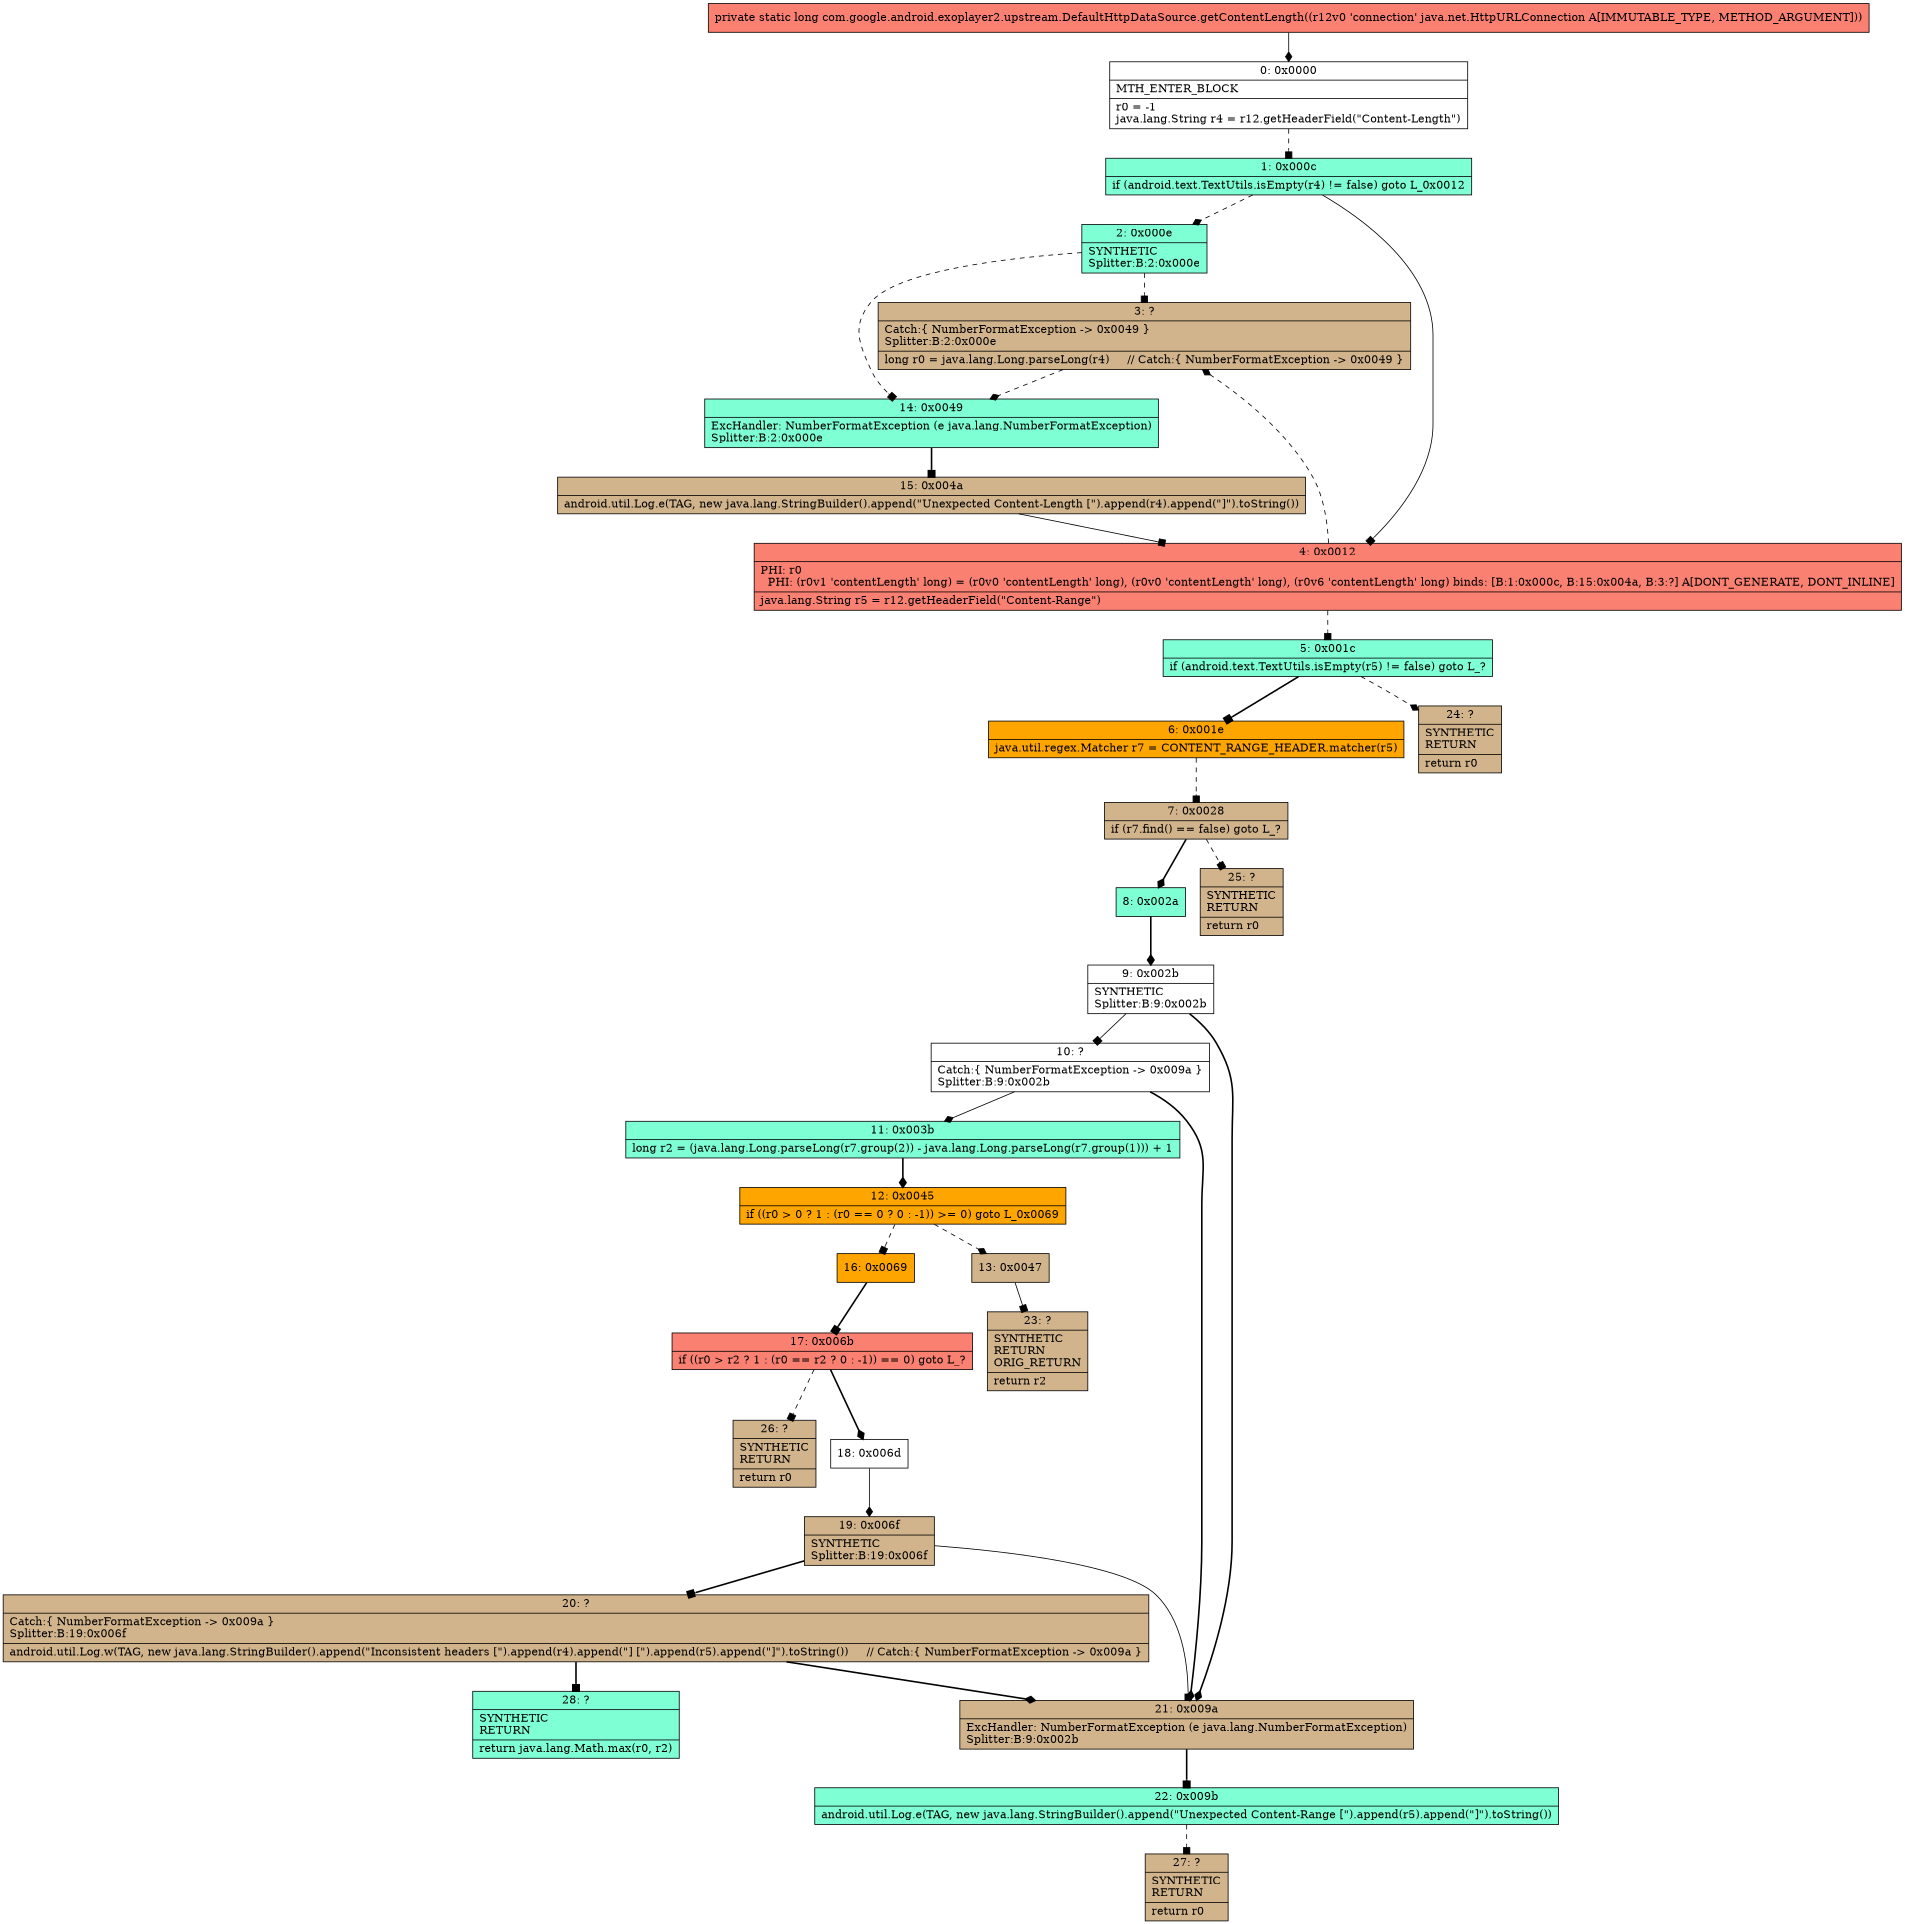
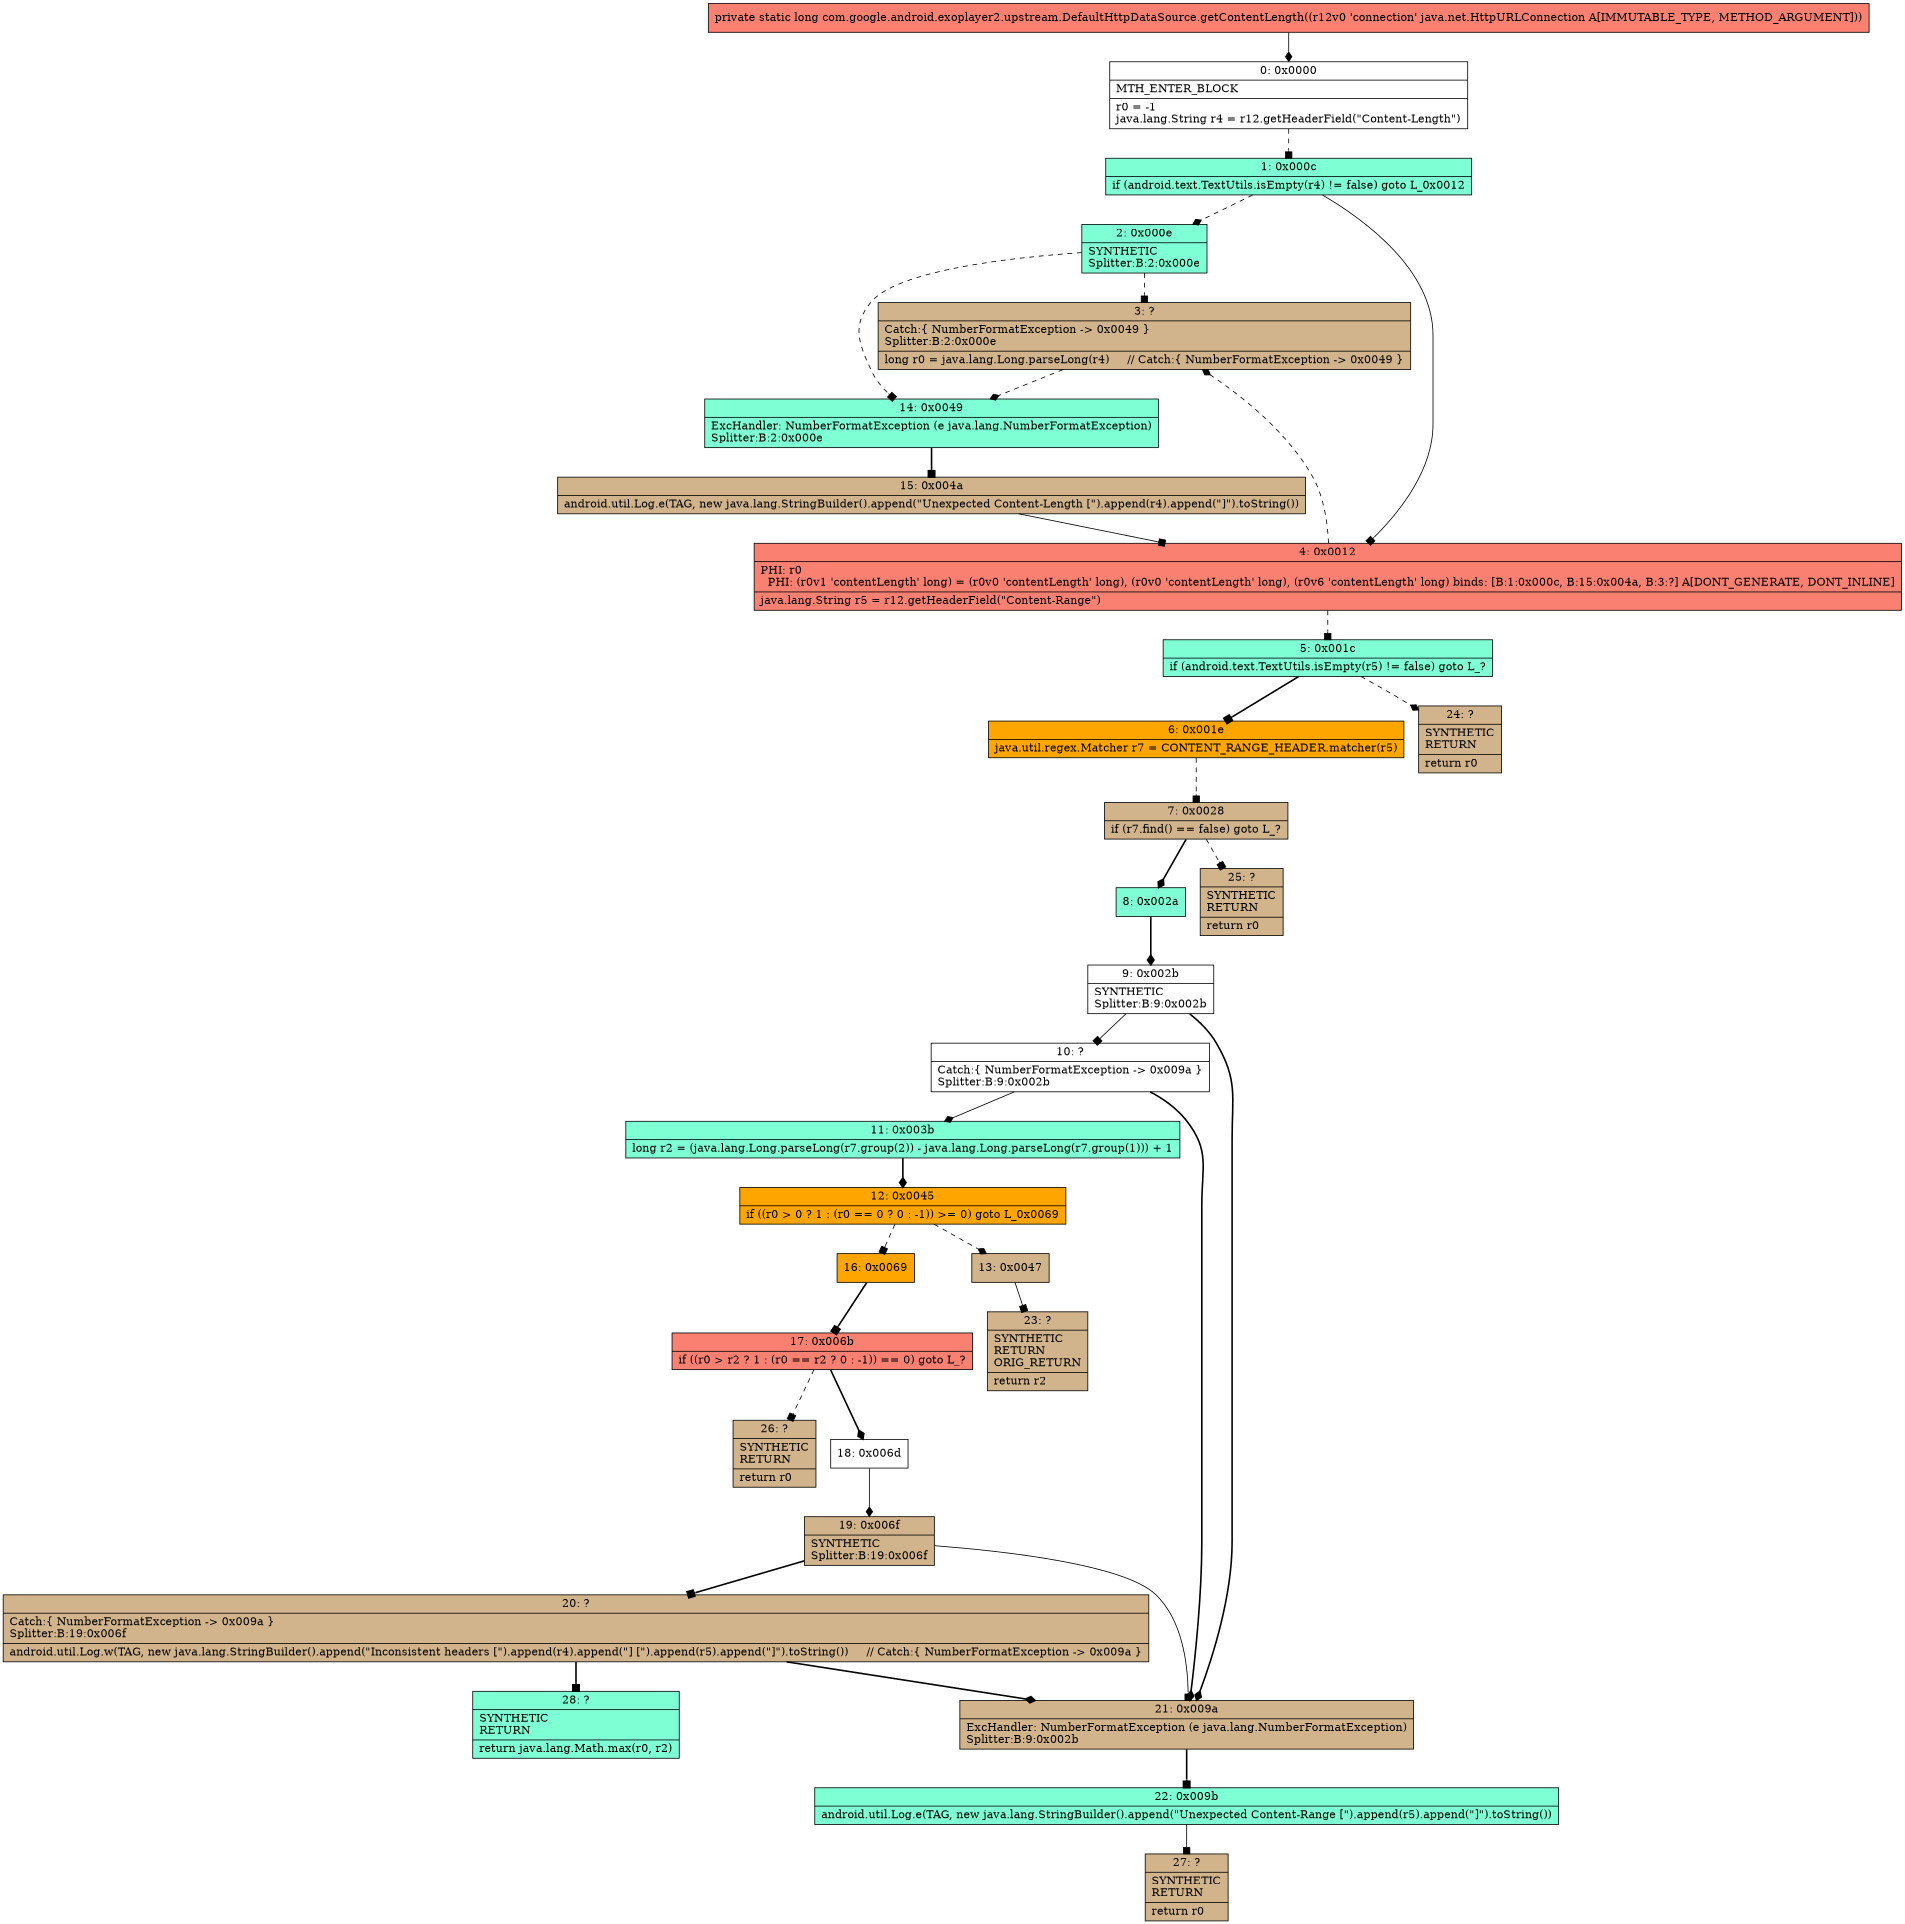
(1187, 1835) -> (1187, 1835)
